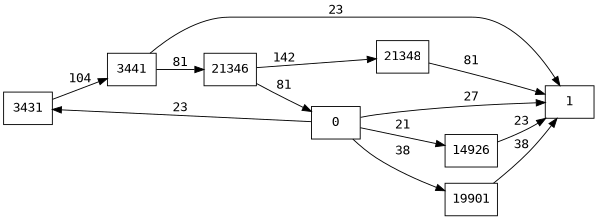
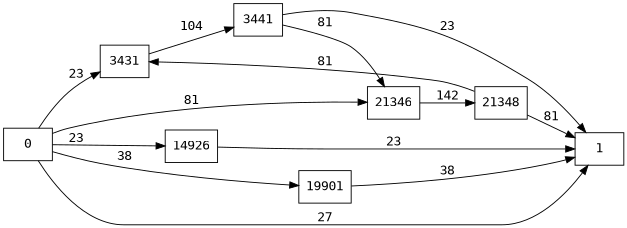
none -> (317, 69)
(280, 96) -> (204, 108)
(403, 125) -> (76, 139)
